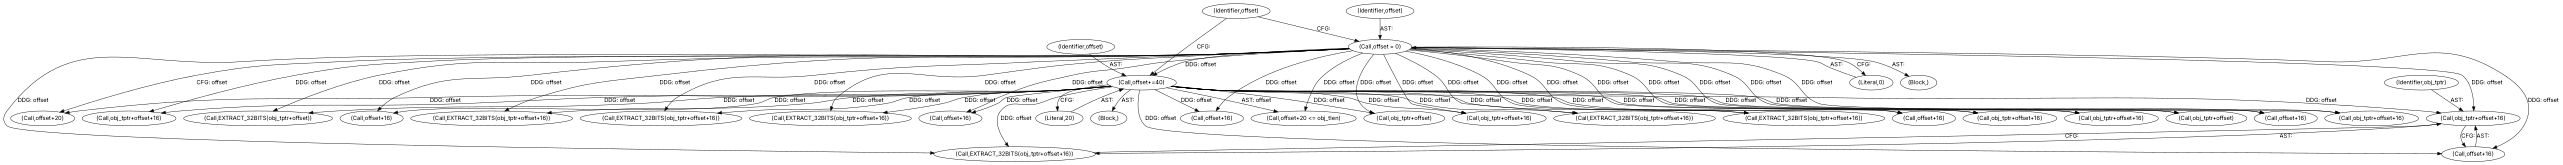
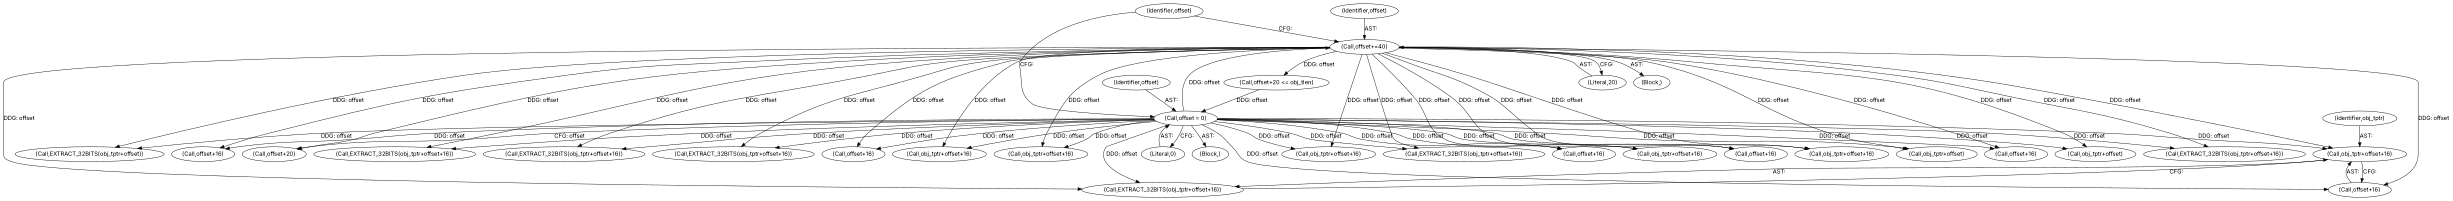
(1327, 73) -> (1232, 100)
(1257, 101) -> (1319, 65)
